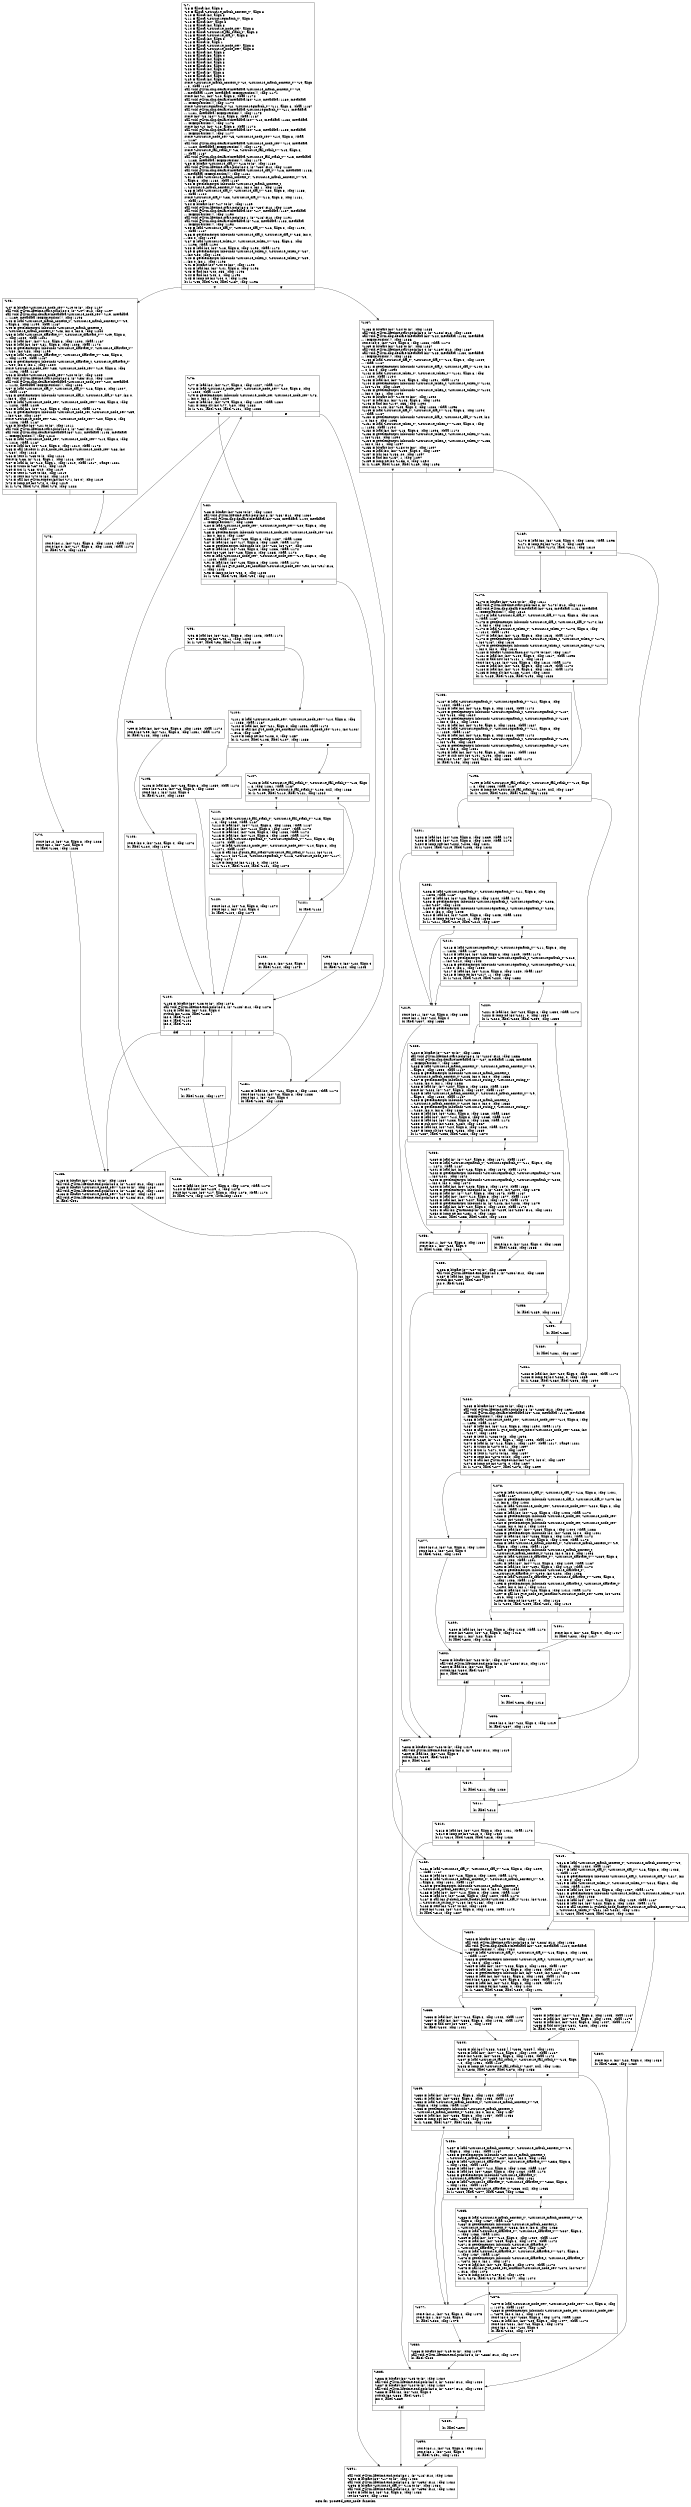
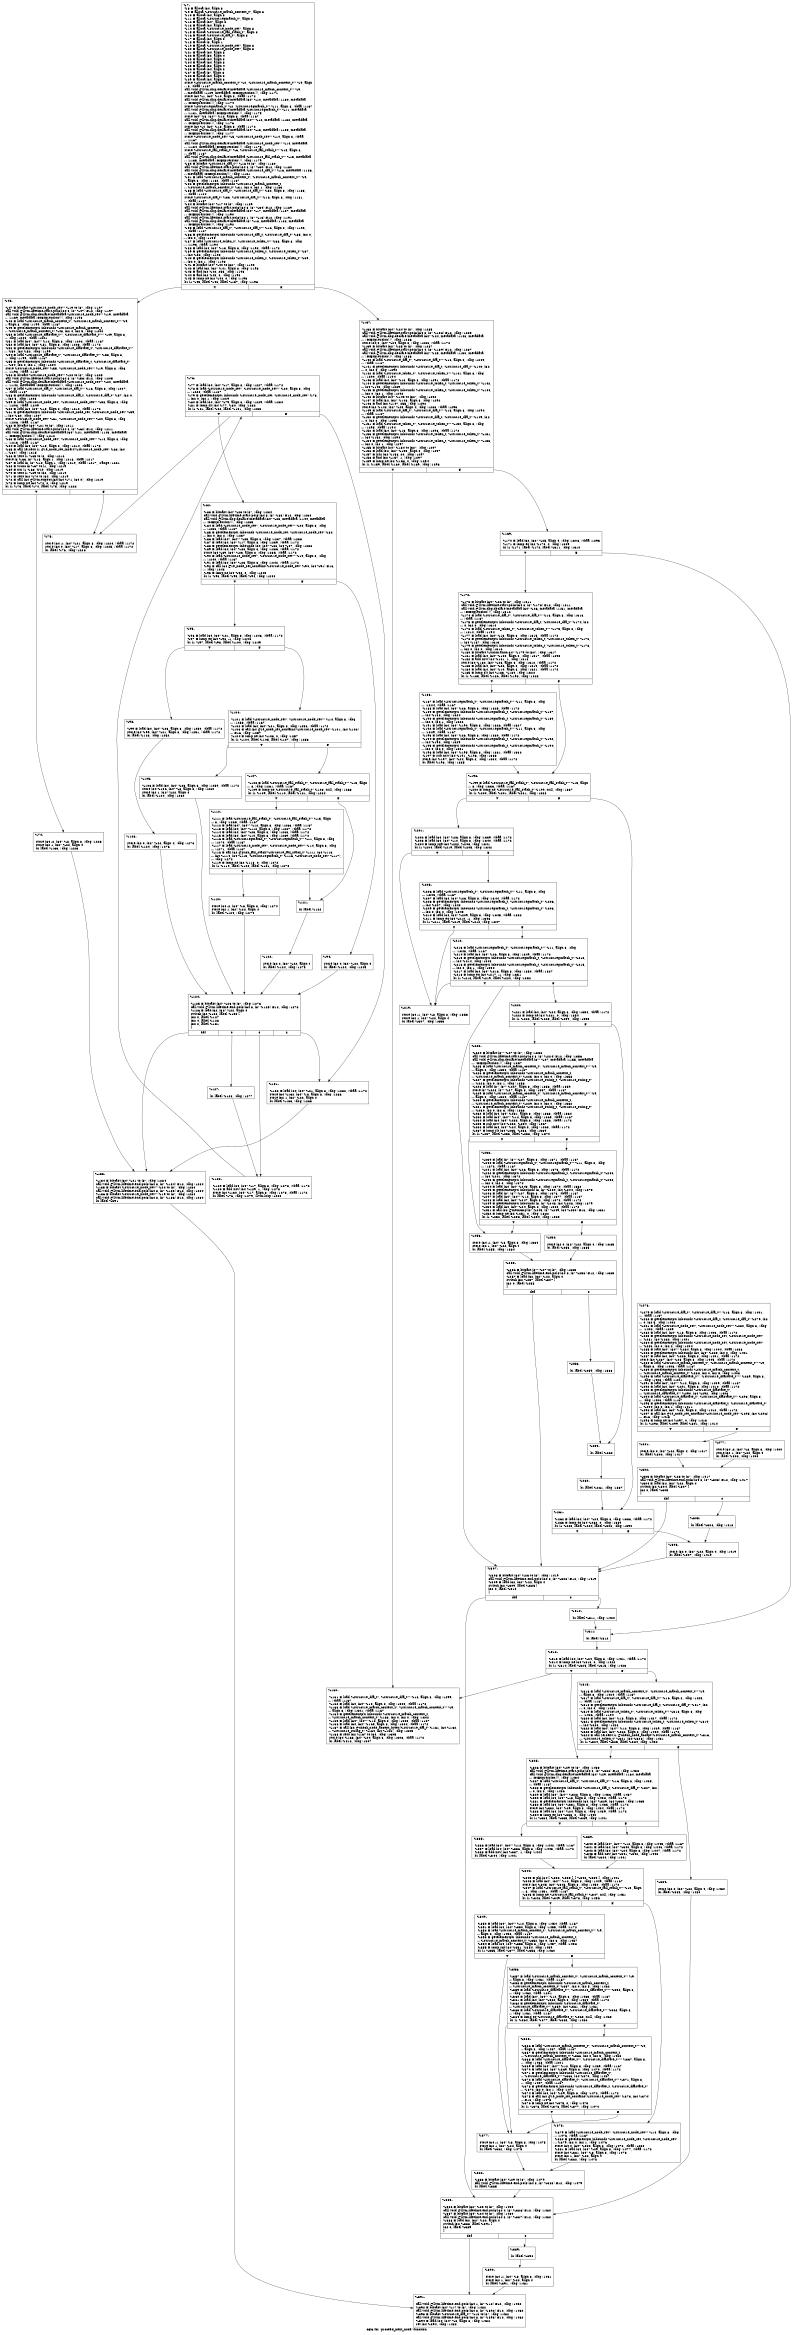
(401, 1380) -> (463, 1276)
(525, 1436) -> none
(497, 1631) -> none
(490, 1950) -> (554, 1778)
